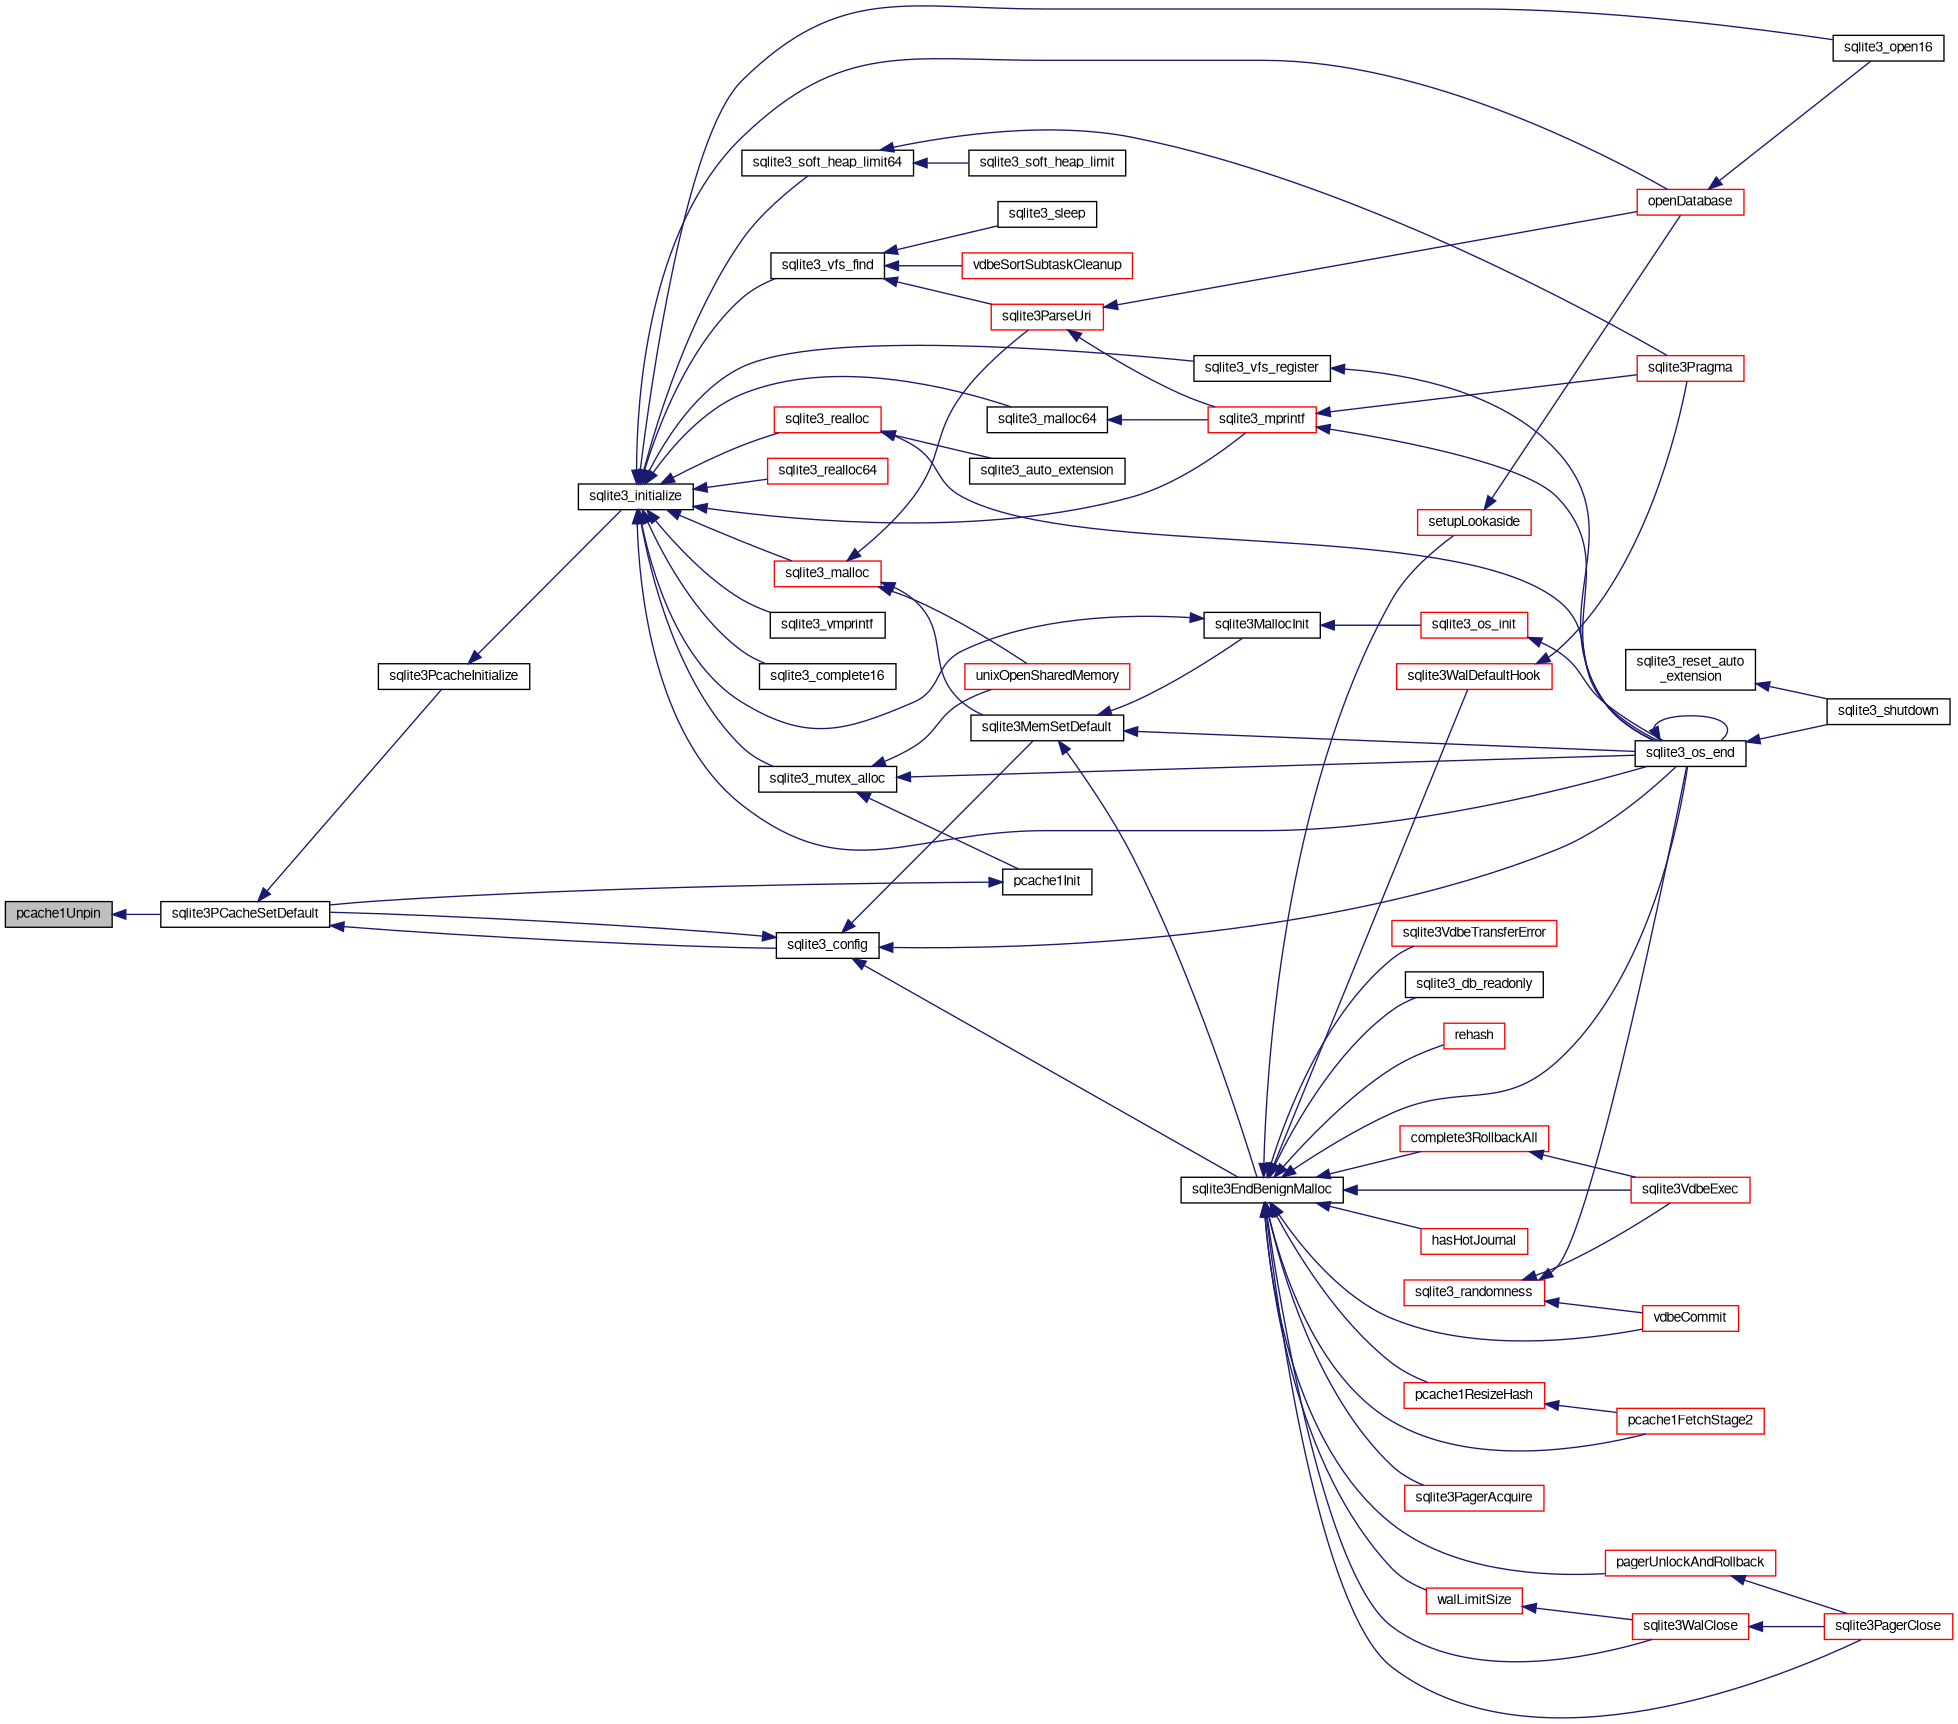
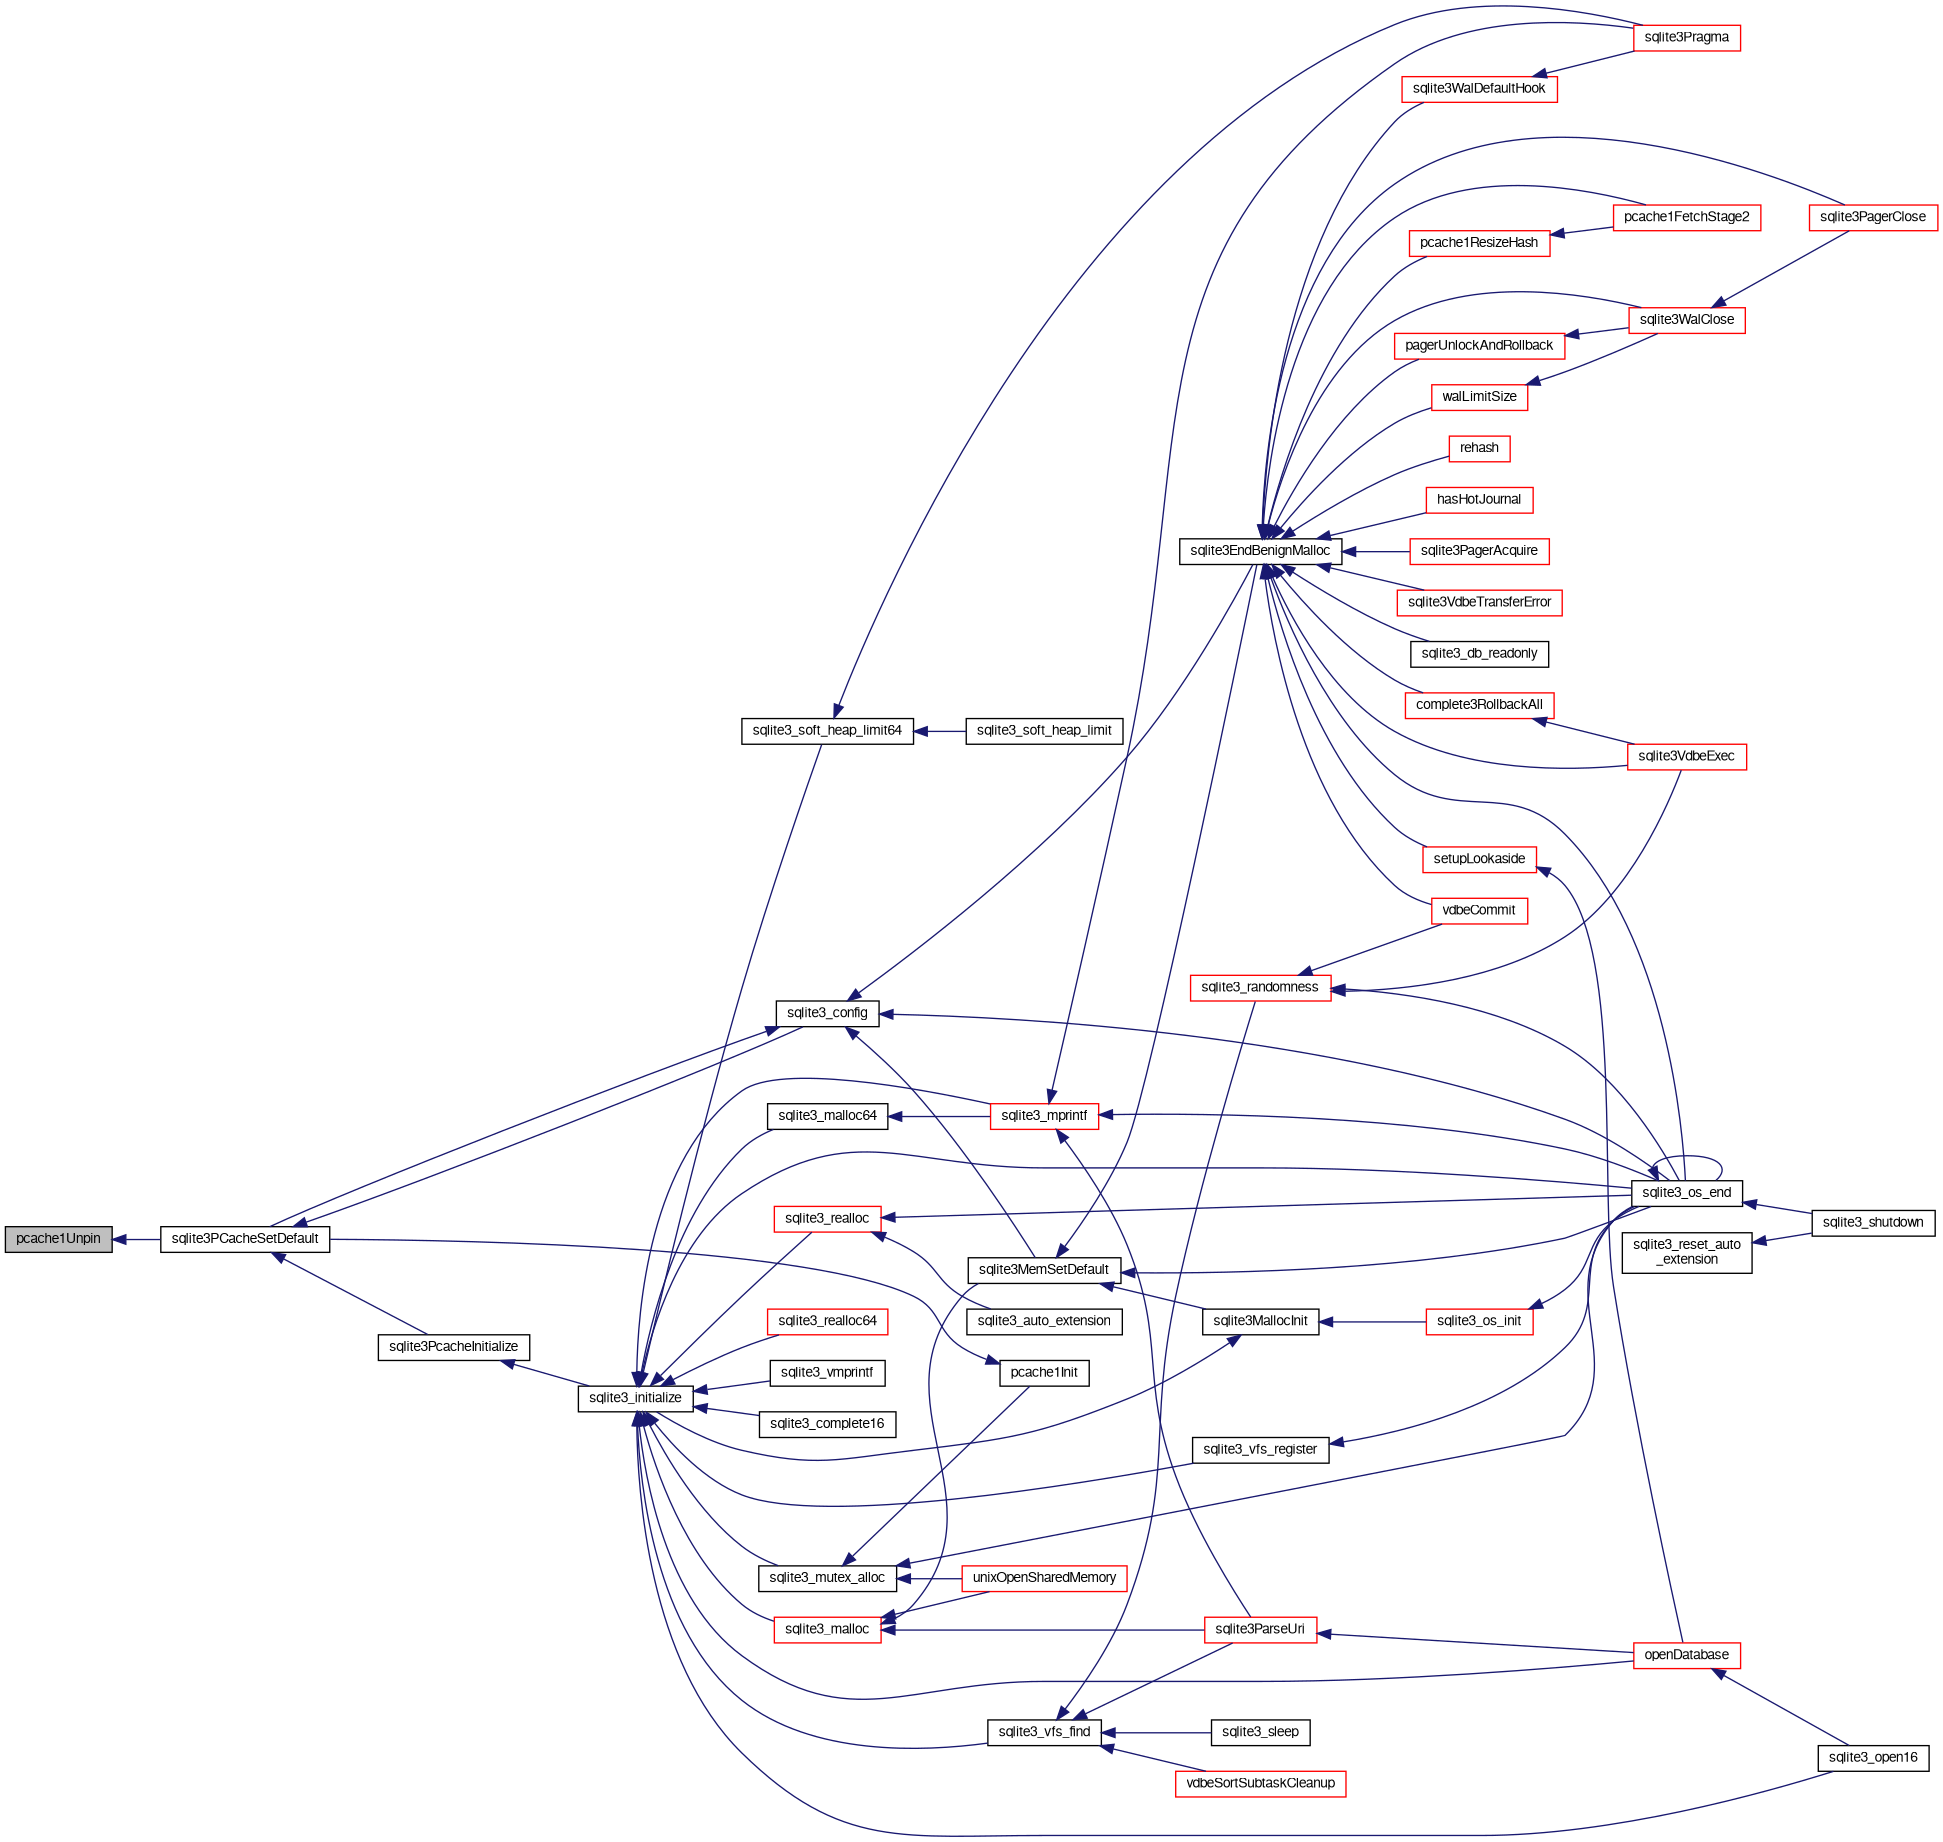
(1145, 376) -> (1153, 1366)
none -> (1165, 1360)
(1796, 1597) -> (1604, 331)
